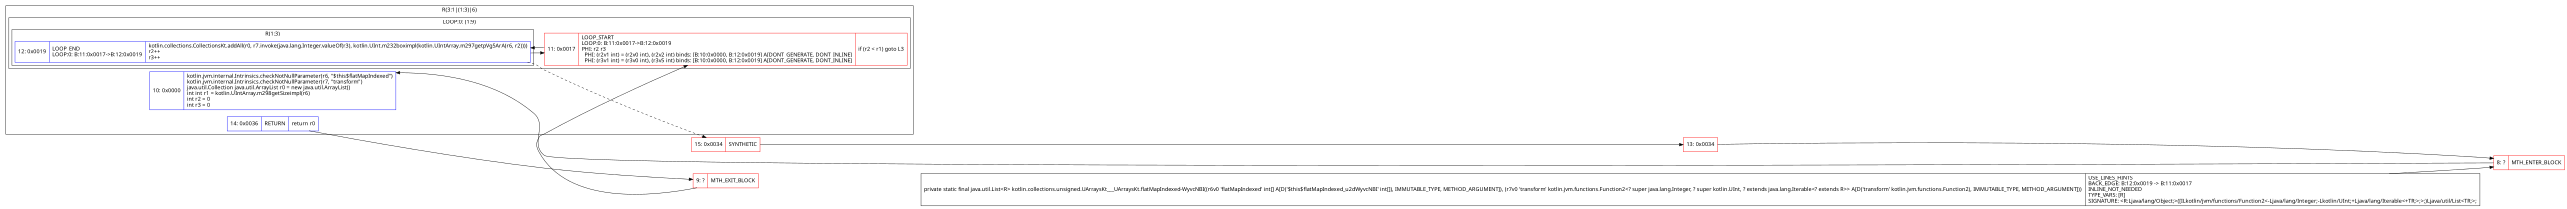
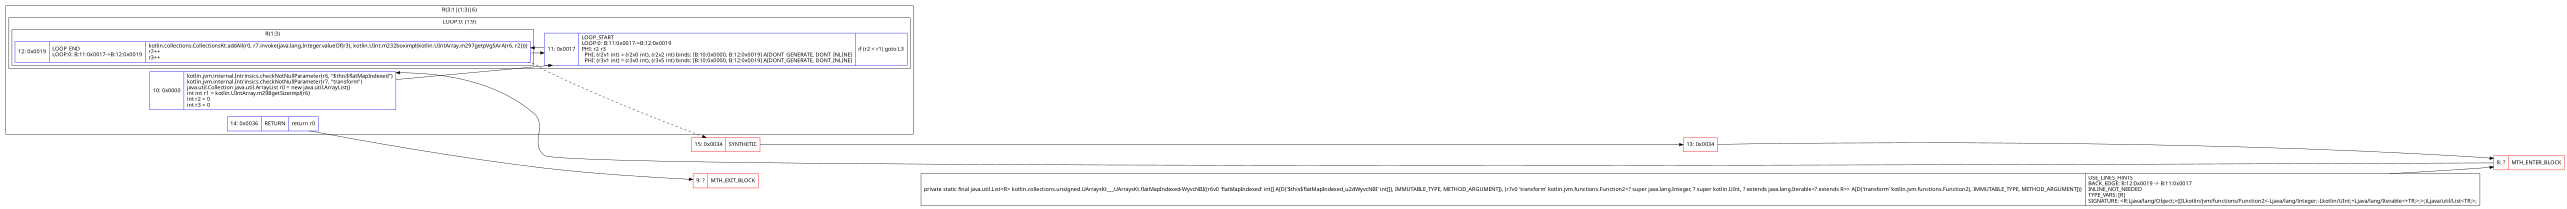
(726, 49) -> (726, 49)
(548, 164) -> (472, 73)
